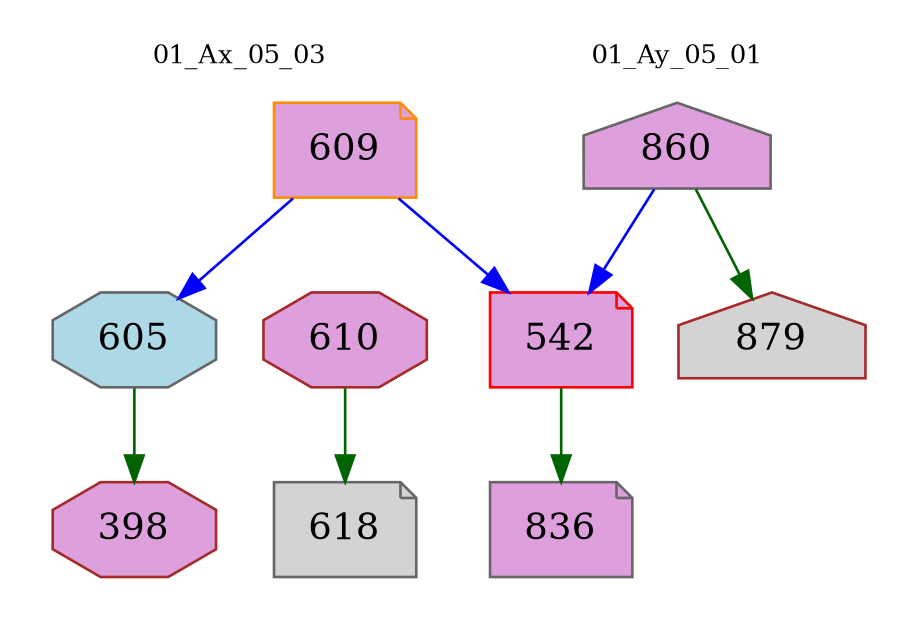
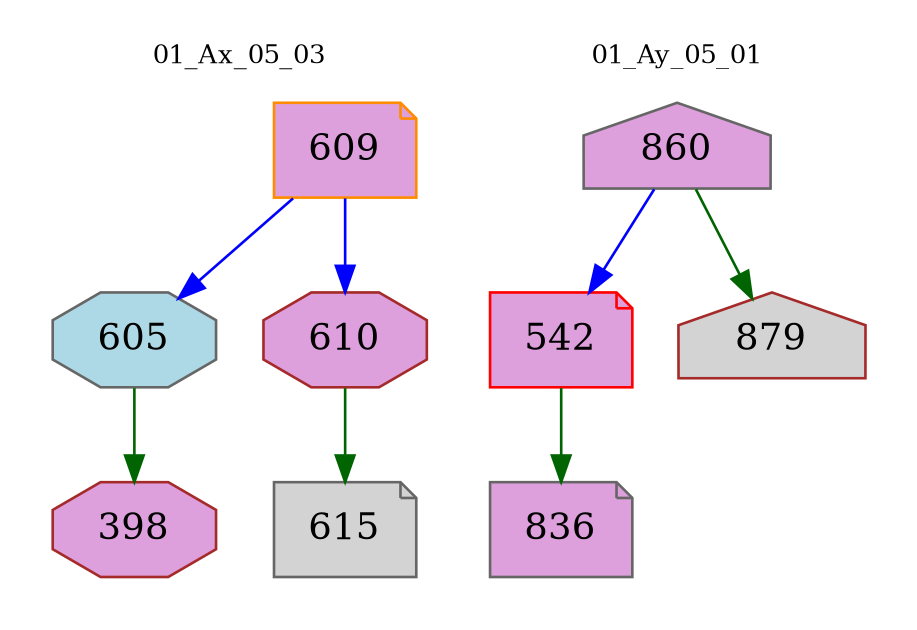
(432, 227) -> (345, 232)
(345, 530) -> (345, 530)
